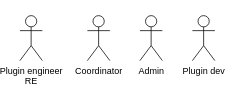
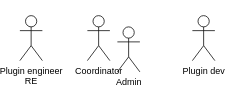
(151, 38) -> (129, 49)
